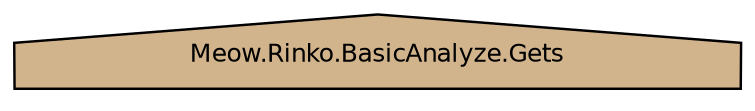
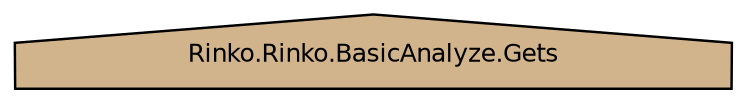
(378, 56) -> (373, 56)
